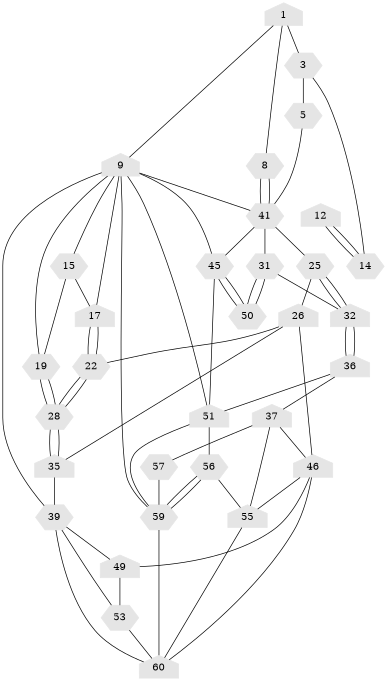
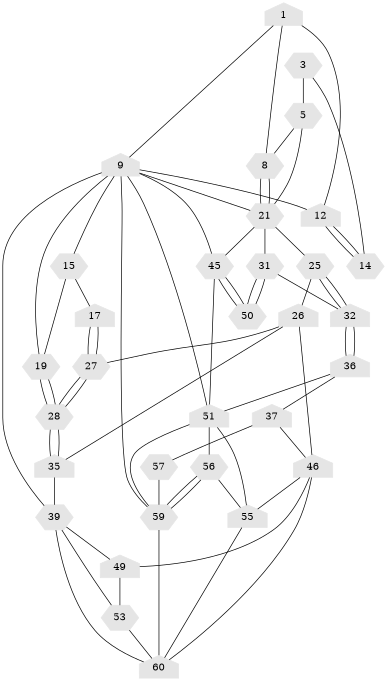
(293, 39) -> (340, 110)
none -> (284, 141)
(265, 216) -> (265, 216)
(108, 240) -> (224, 187)
(91, 367) -> (91, 367)
(260, 467) -> (238, 464)
